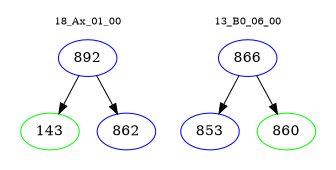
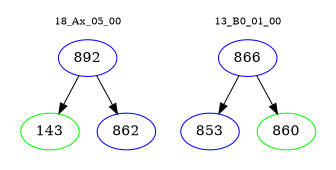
(88, 22) -> (88, 22)
(248, 22) -> (248, 22)
